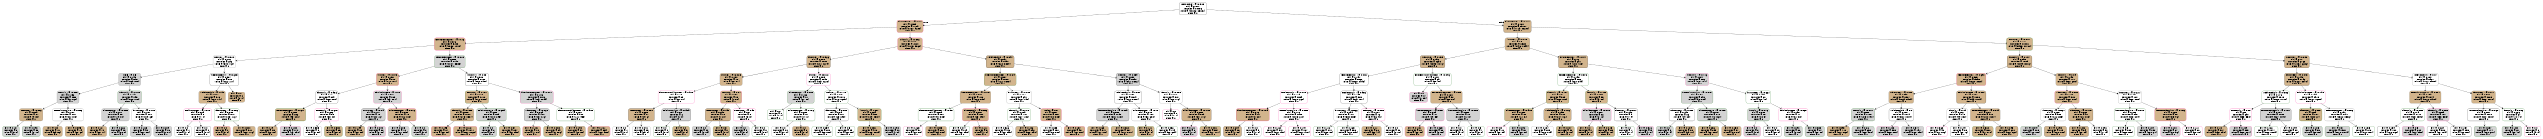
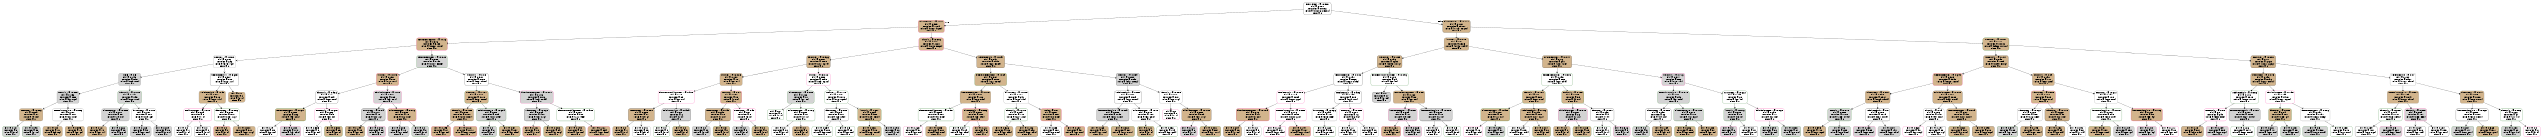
(1419, 97) -> (1381, 97)
(268, 131) -> (268, 131)
(465, 131) -> (465, 131)
(621, 131) -> (621, 131)
(760, 131) -> (760, 131)
(1003, 131) -> (1003, 131)
(1300, 131) -> (1300, 131)
(1324, 131) -> none
(1372, 131) -> (1348, 131)
(2123, 131) -> (2100, 131)
(2241, 131) -> (2217, 131)
none -> (2267, 131)
(2291, 131) -> none
(2485, 131) -> (2463, 131)
none -> (2488, 131)
